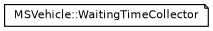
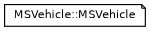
(106, 15) -> (75, 15)
